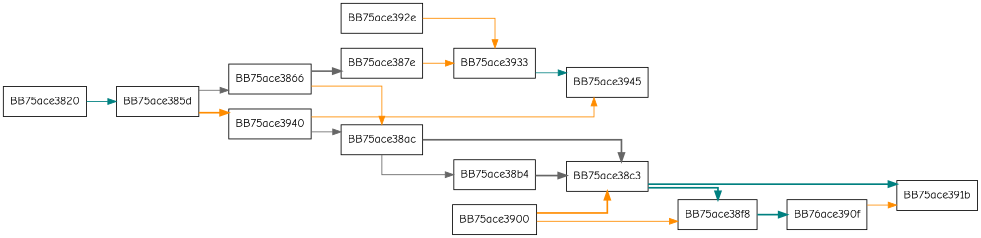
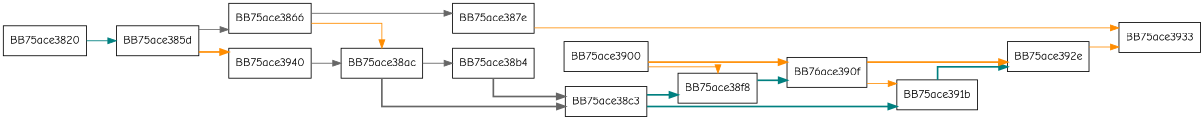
none -> (933, 62)
none -> (962, 67)
(322, 71) -> (378, 13)
(607, 82) -> none
(579, 213) -> (720, 62)
